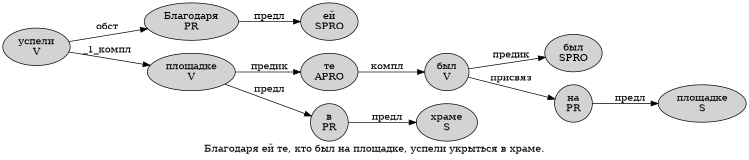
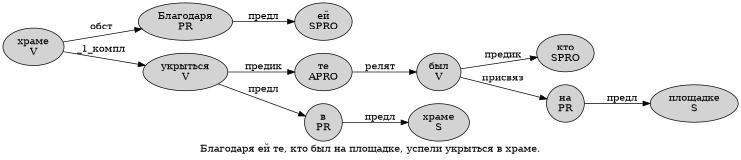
(36, 47) -> (33, 47)
(573, 53) -> (565, 53)
(387, 67) -> (380, 67)
(191, 72) -> (185, 72)
